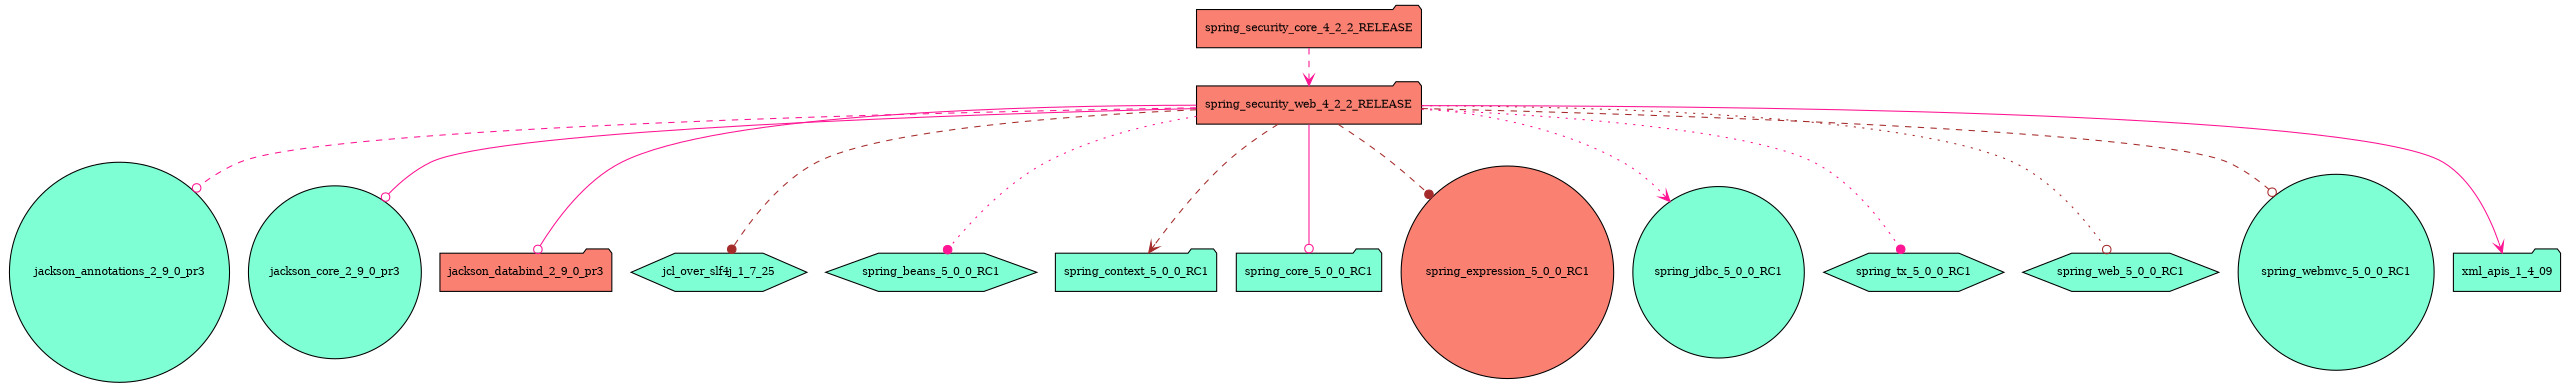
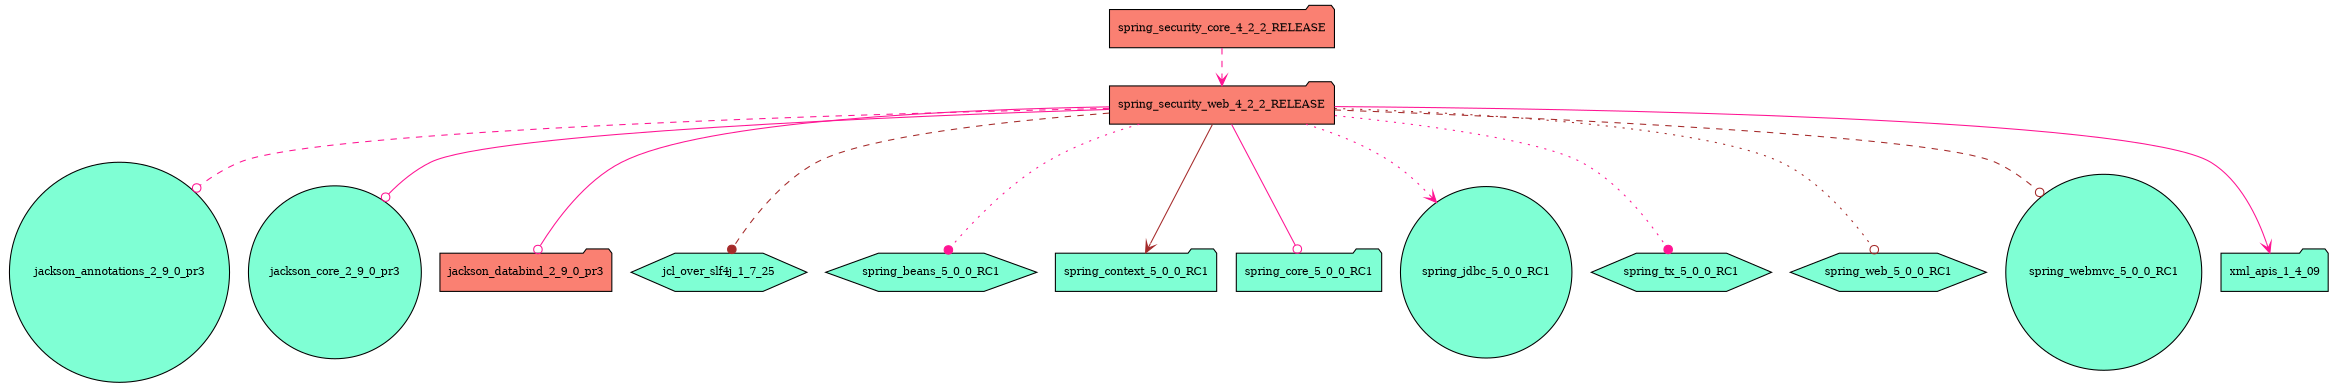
(1210, 178) -> (1182, 184)
(1507, 272) -> none
